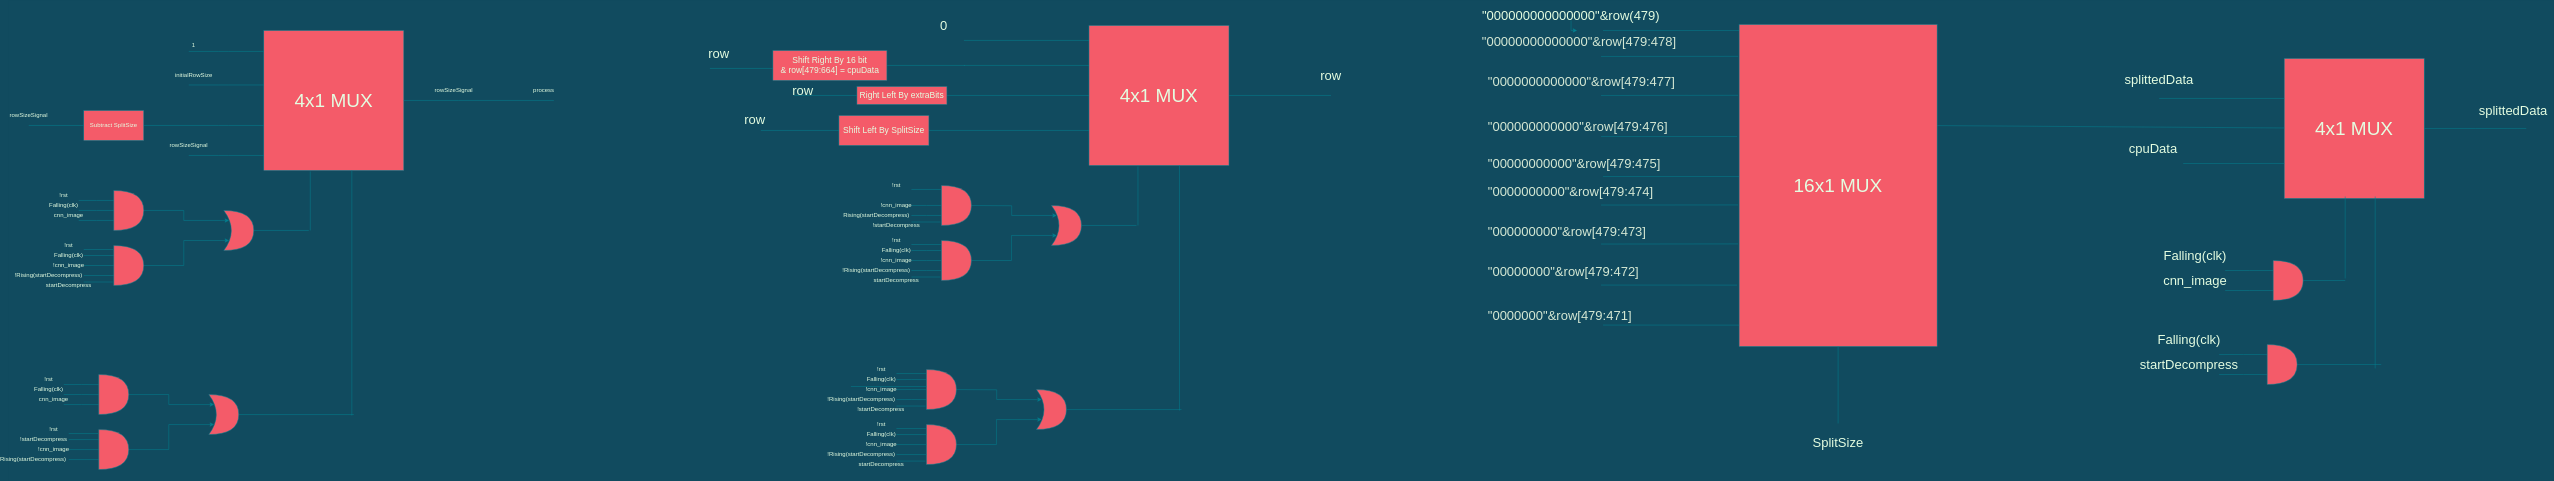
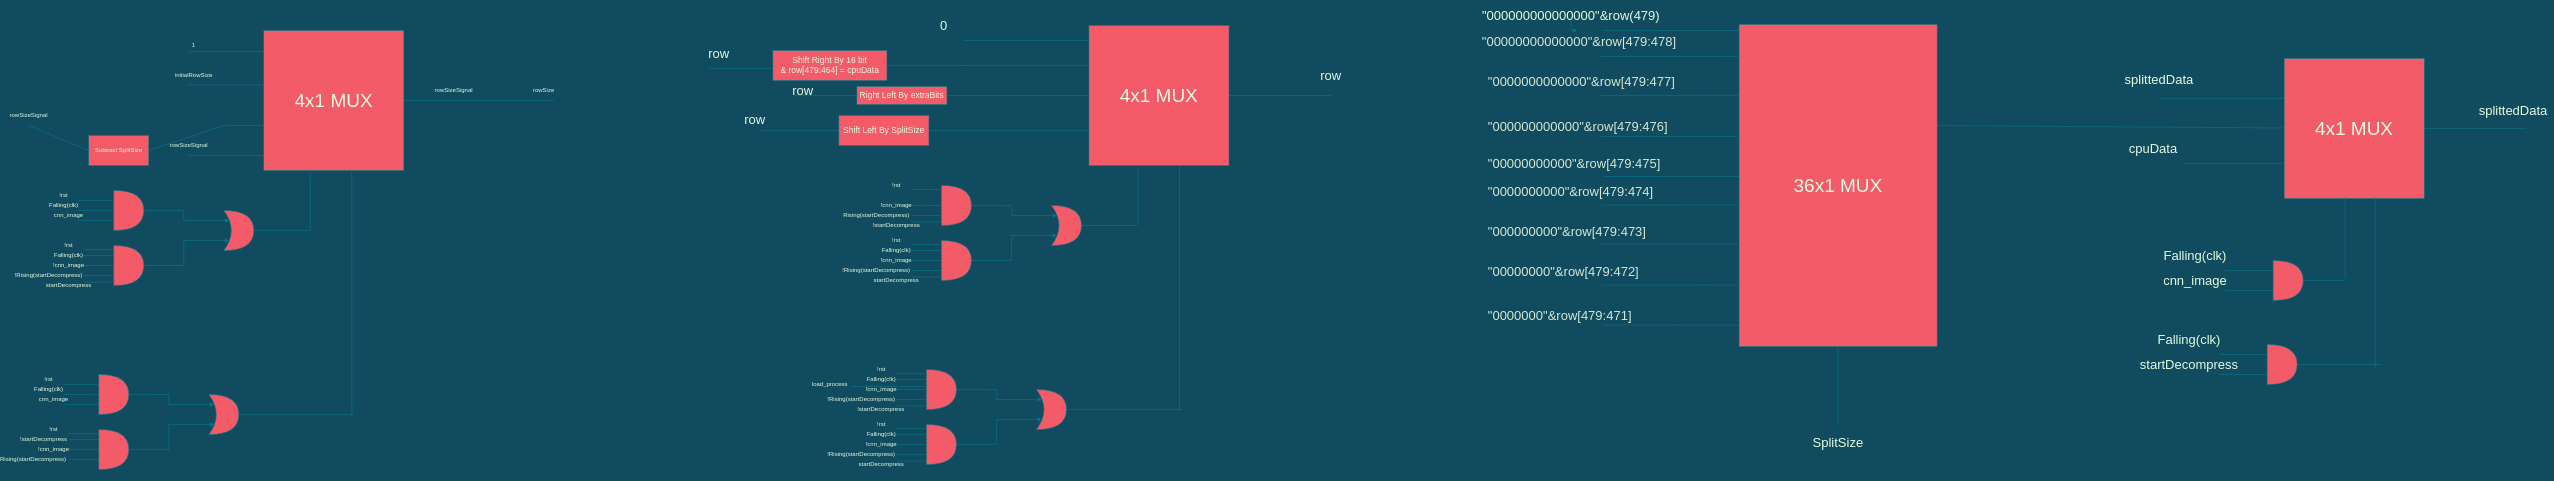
(830, 65) -> (830, 65)
(544, 90) -> (544, 90)
(114, 125) -> (119, 150)
(1838, 185) -> (1838, 185)
none -> (830, 384)
